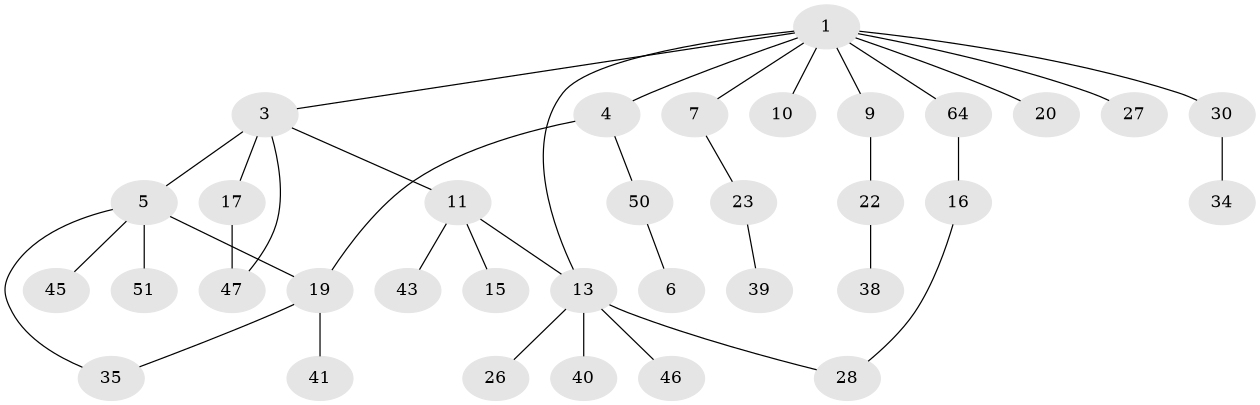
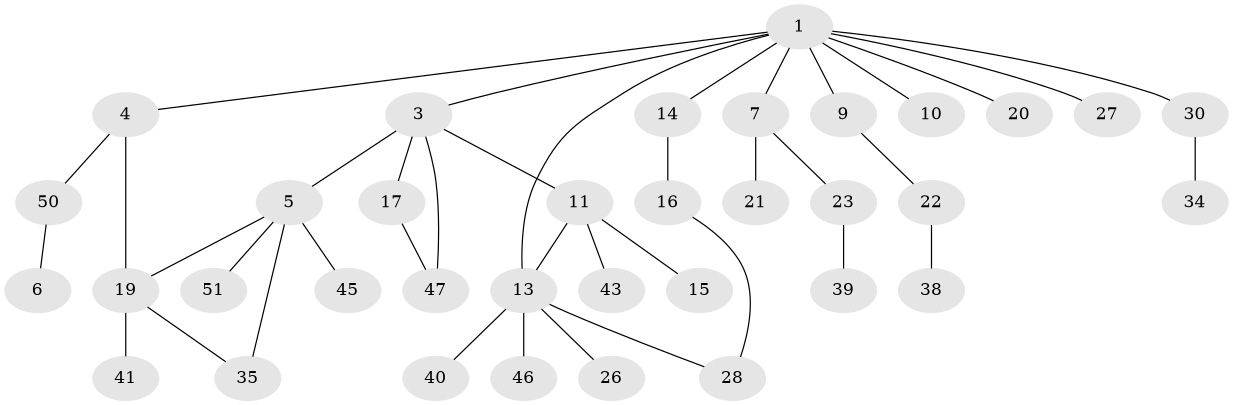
(959, 115) -> (668, 115)
none -> (756, 203)
